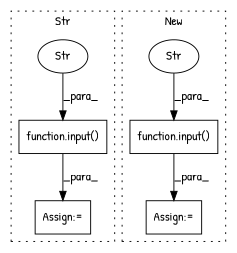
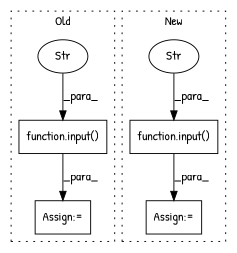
(63, 22) -> (63, 22)
